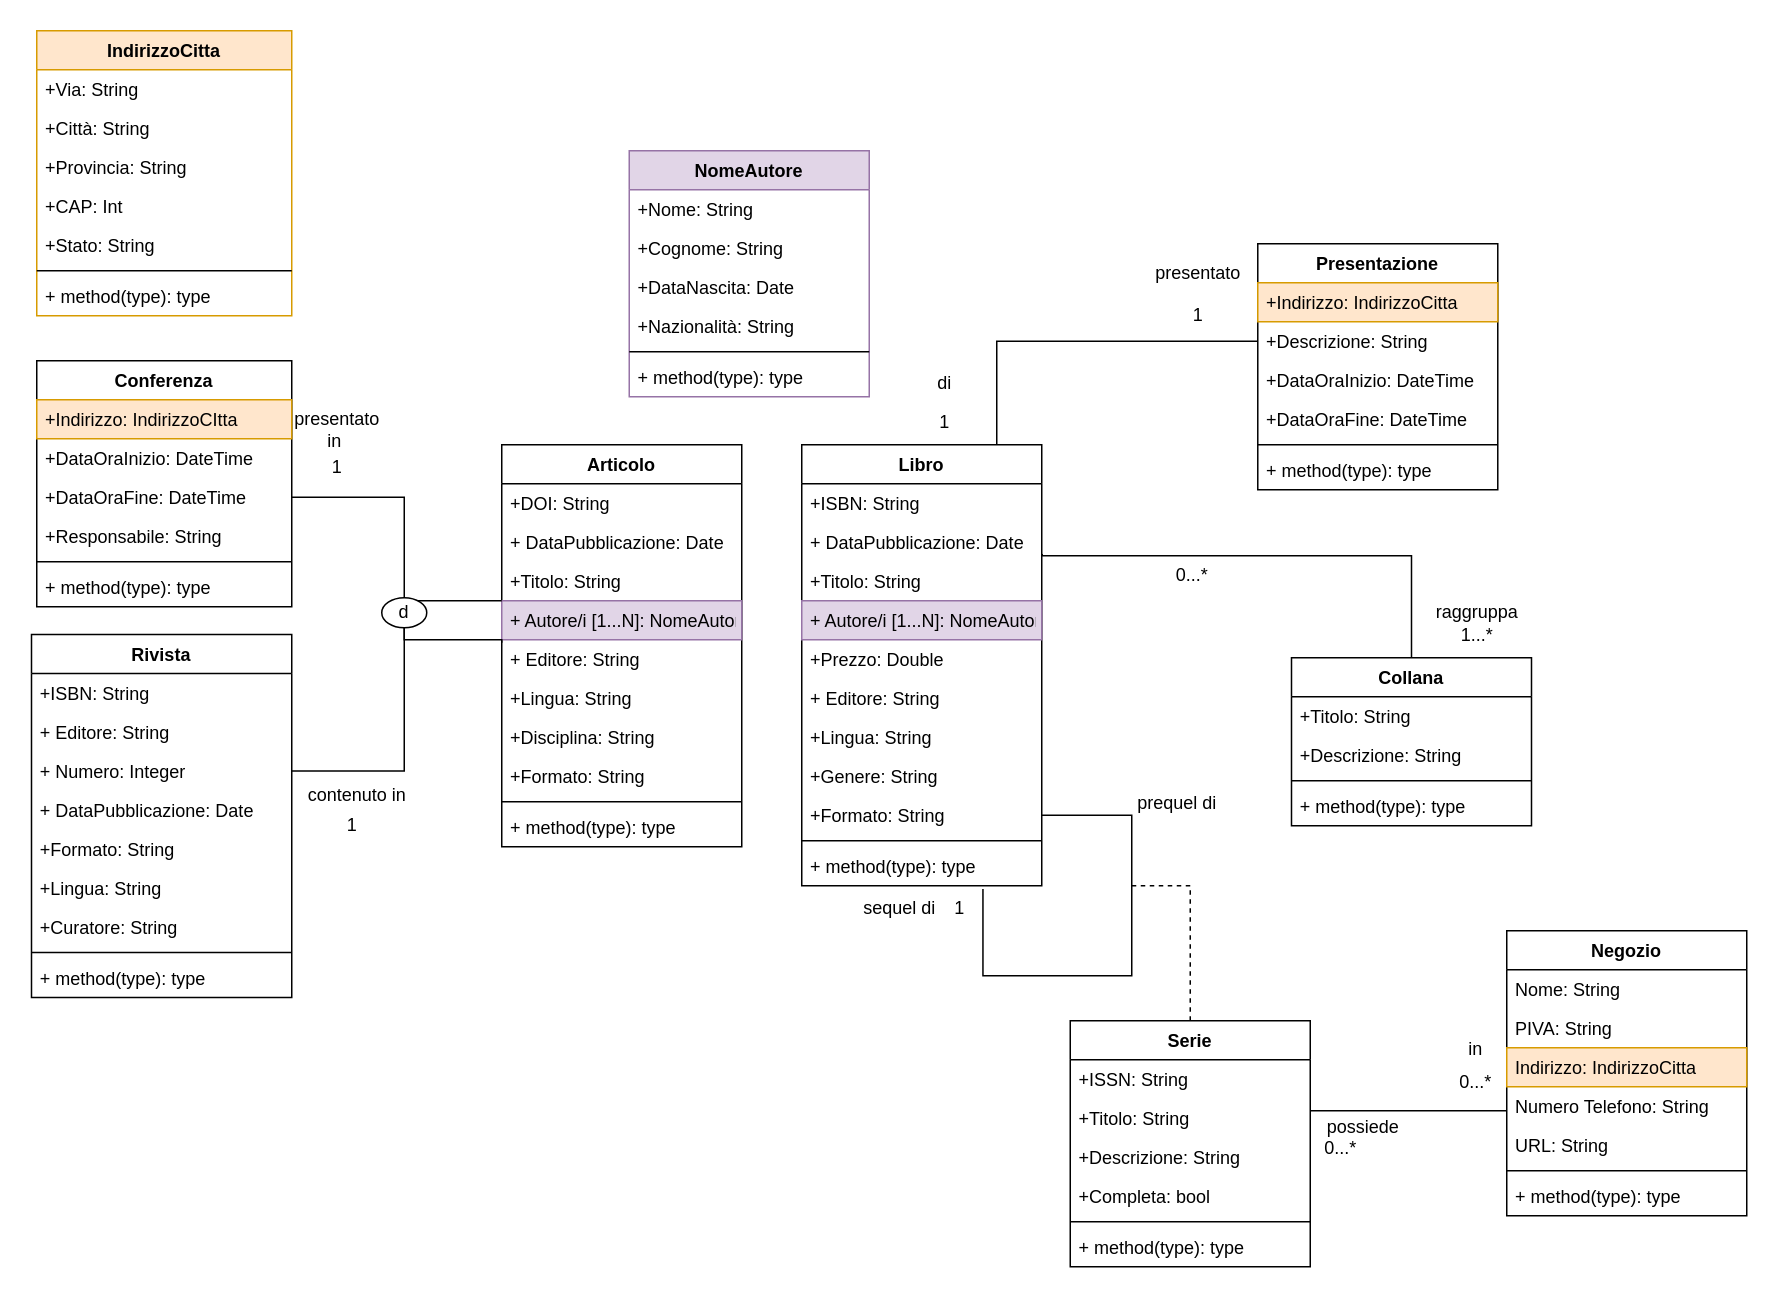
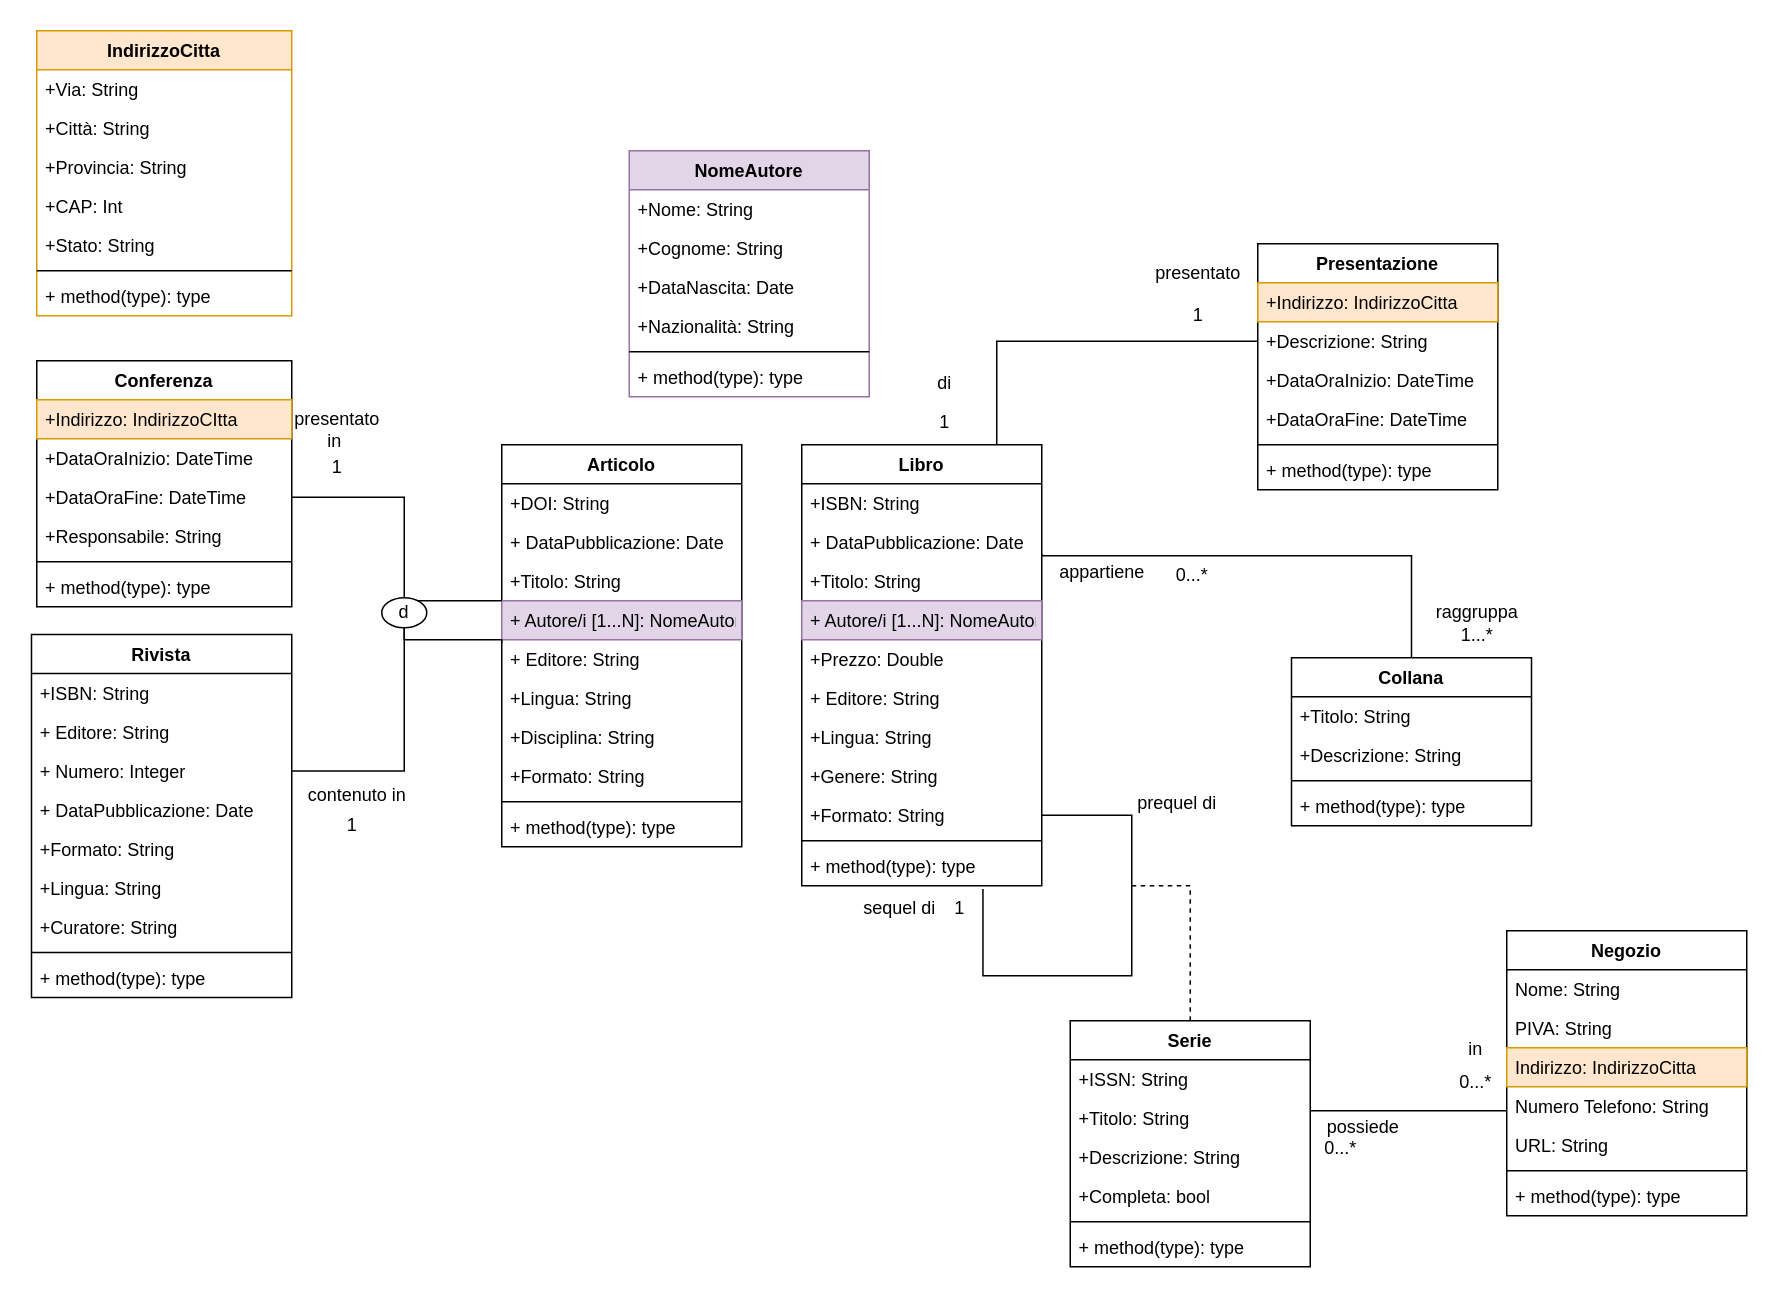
none -> (1102, 572)
